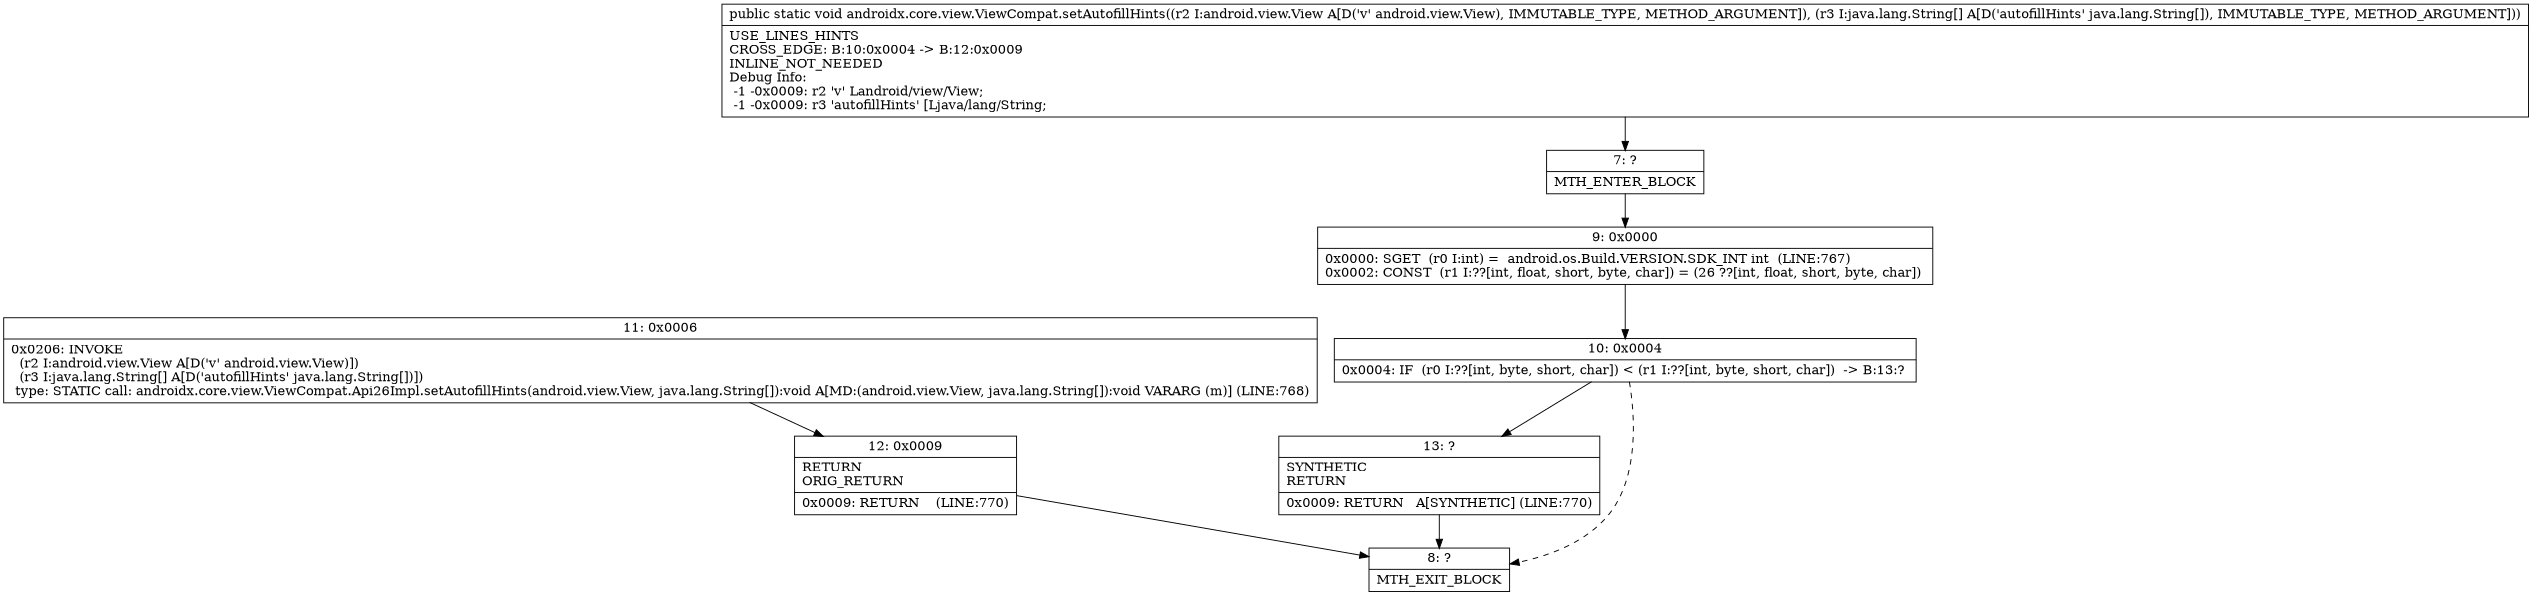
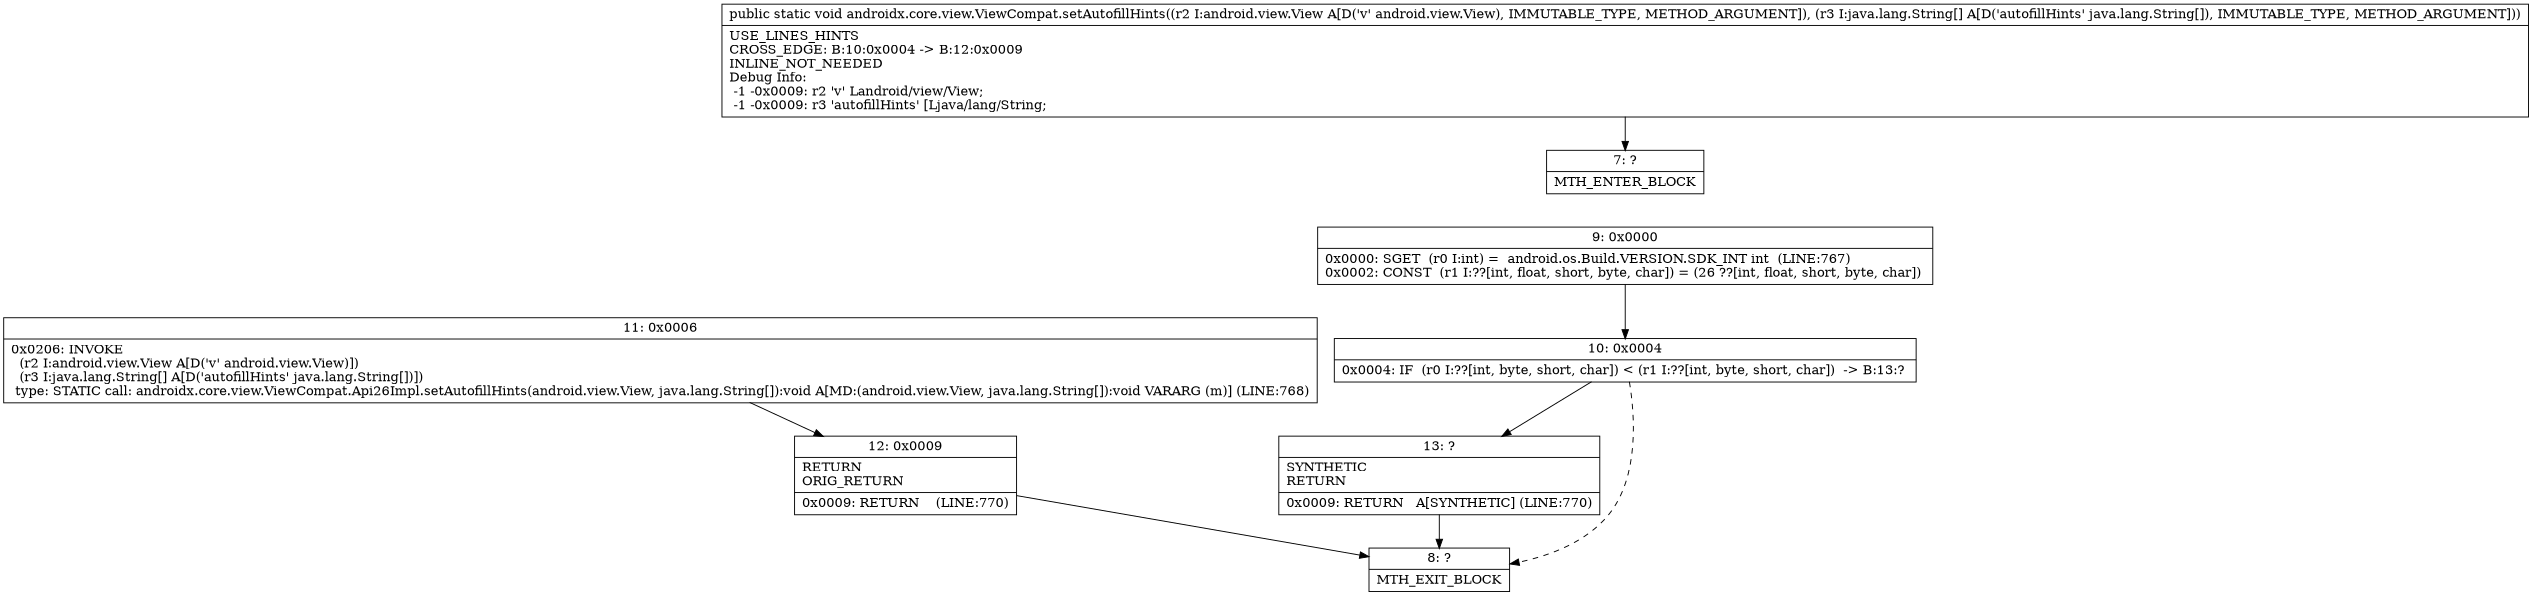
(1625, 206) -> none
